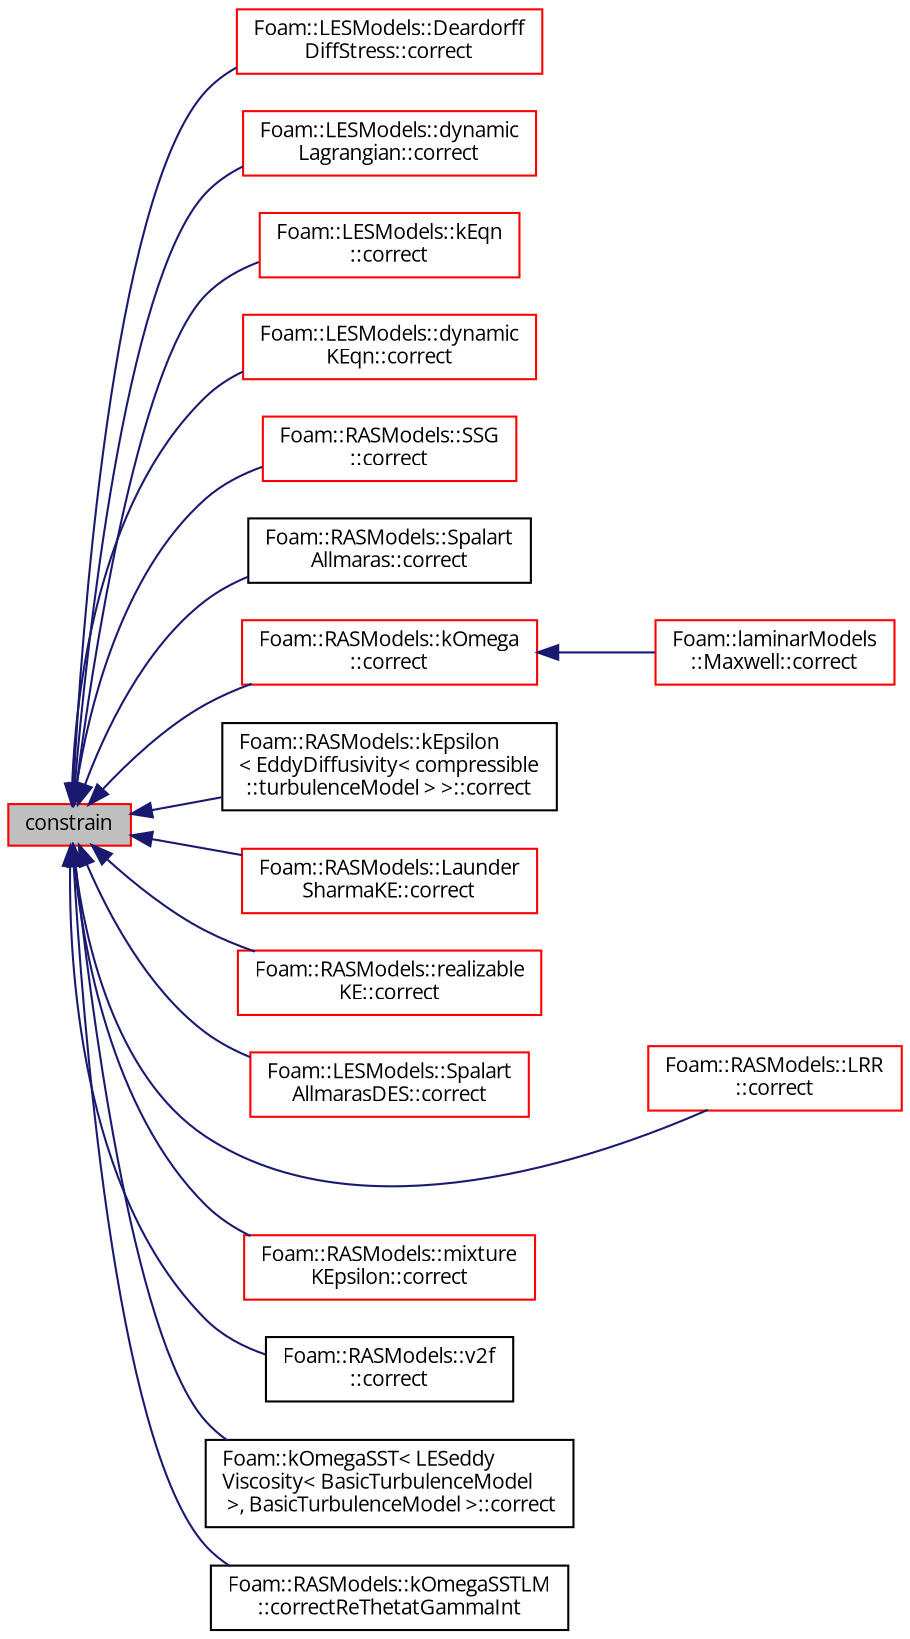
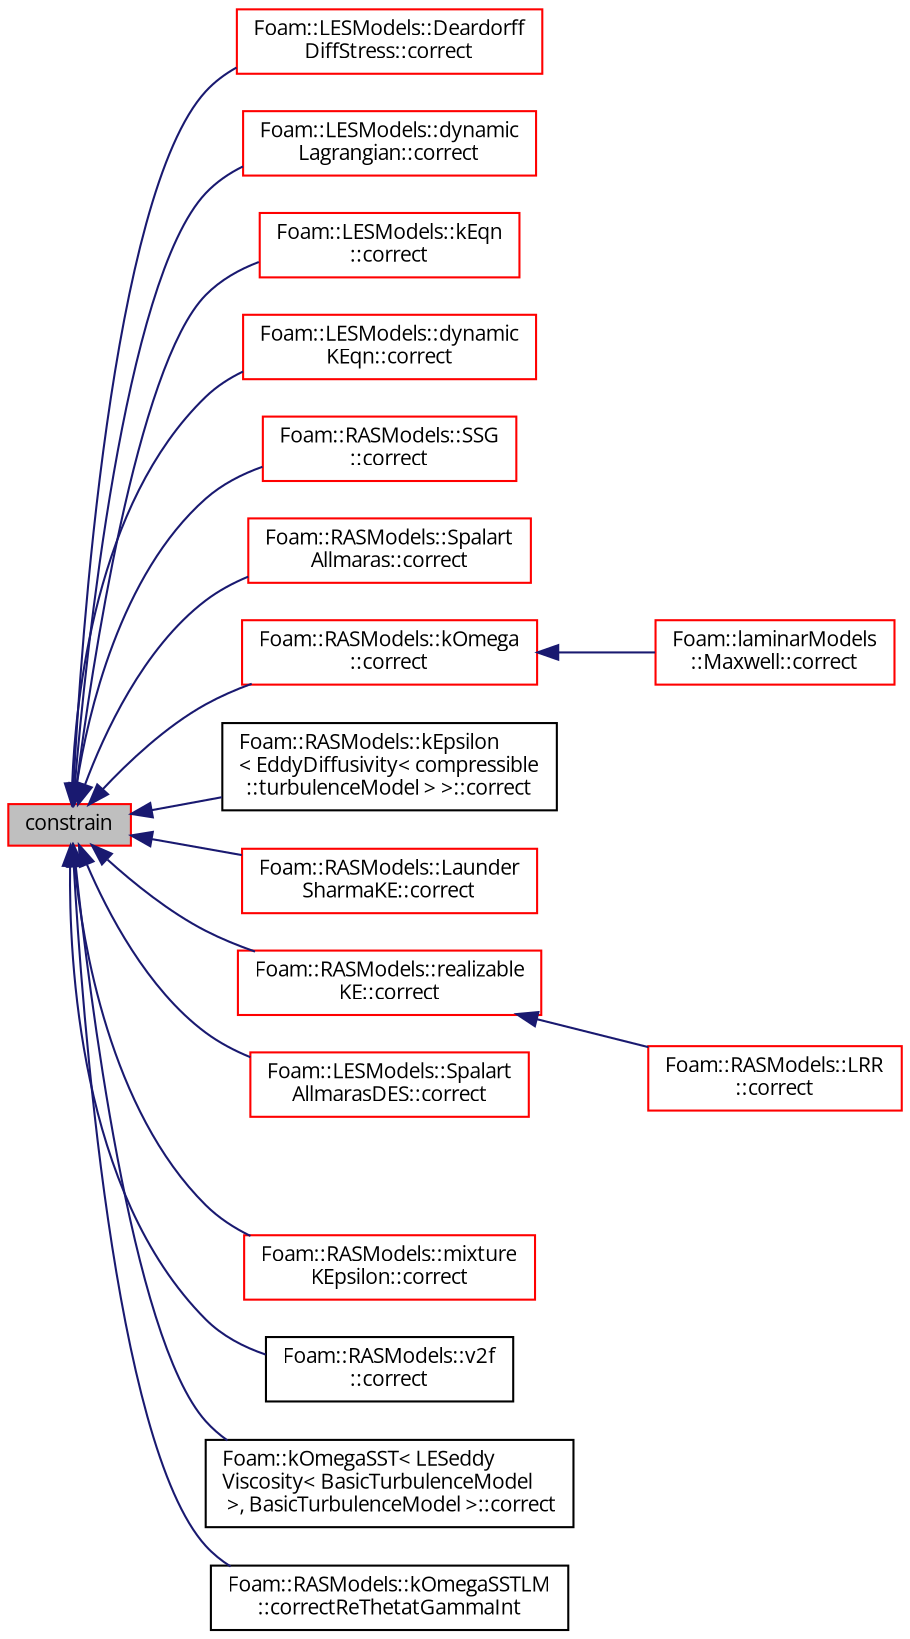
(390, 551) -> (390, 551)
(304, 1176) -> (593, 1033)
